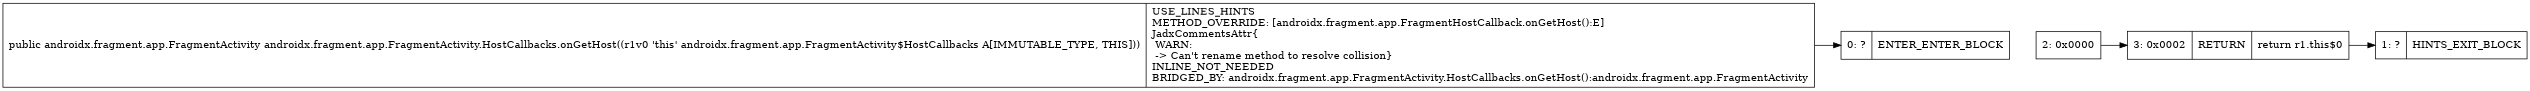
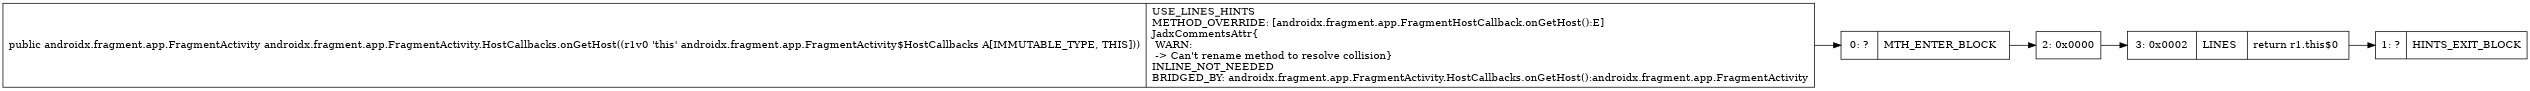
(1941, 45) -> (1940, 45)
none -> (2019, 45)
(2222, 45) -> (2220, 45)
